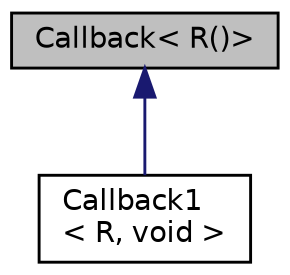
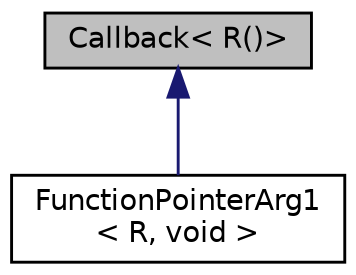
(145, 219) -> (178, 219)
